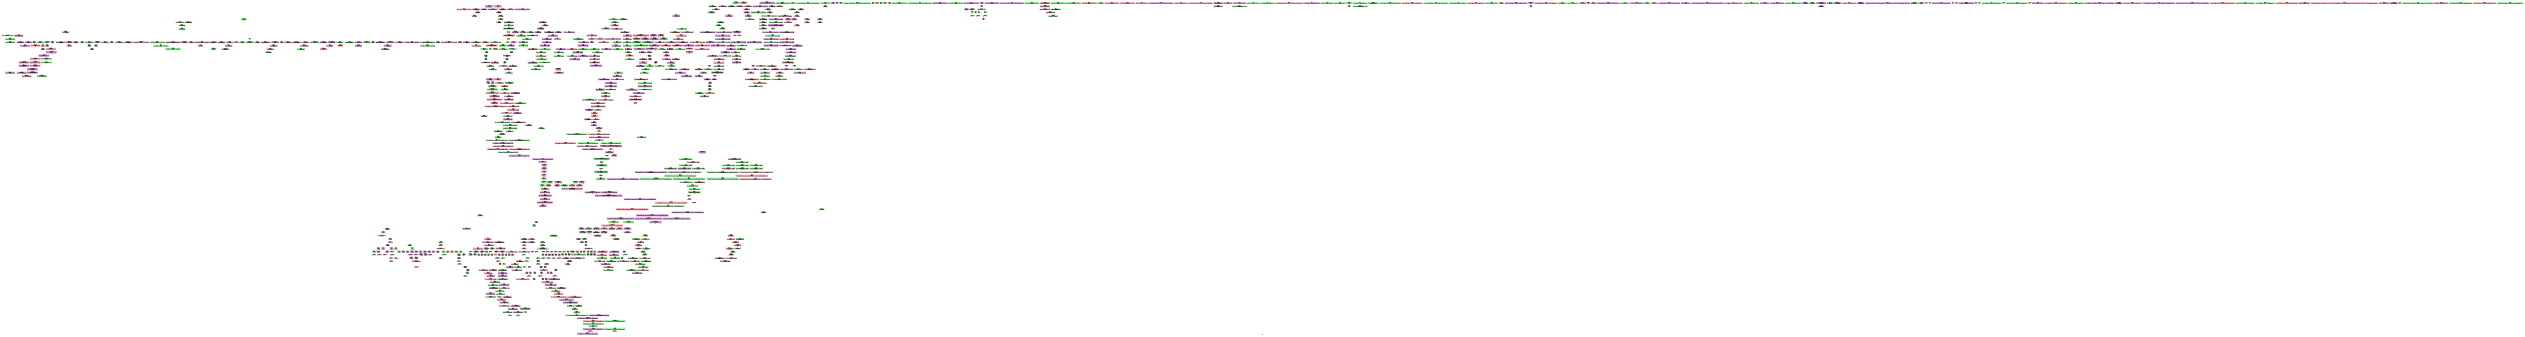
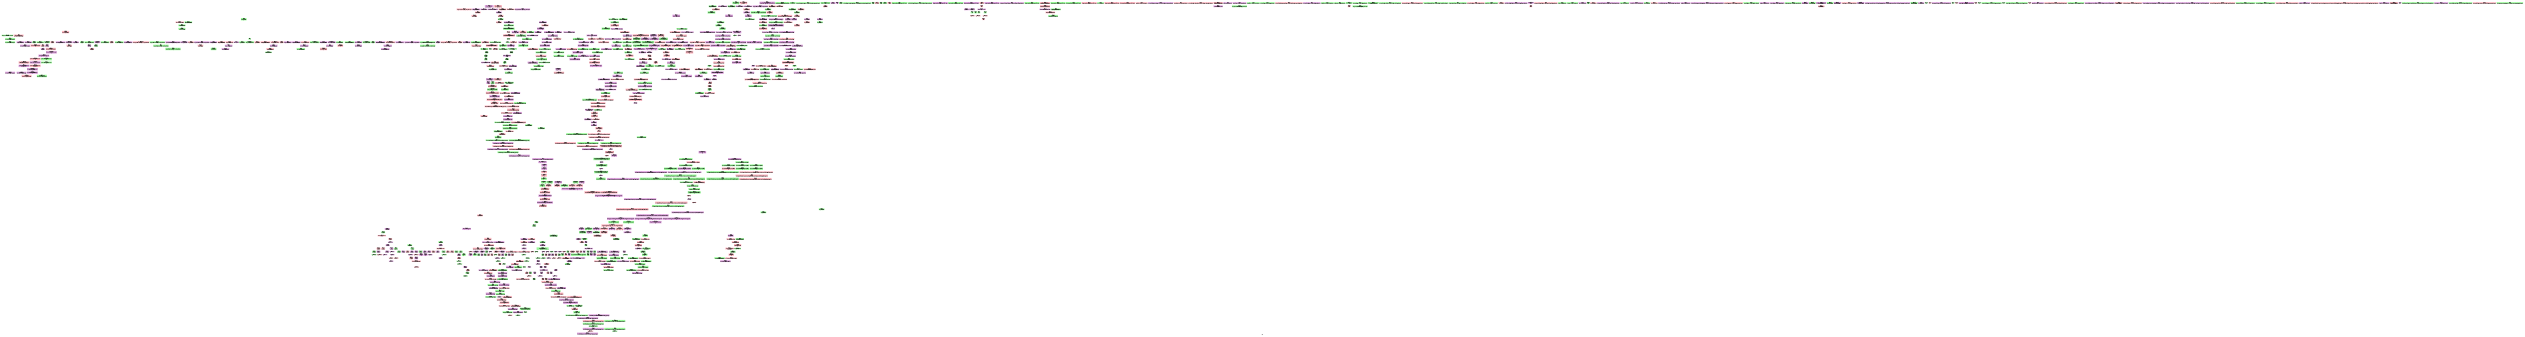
(508, 116) -> (508, 116)
